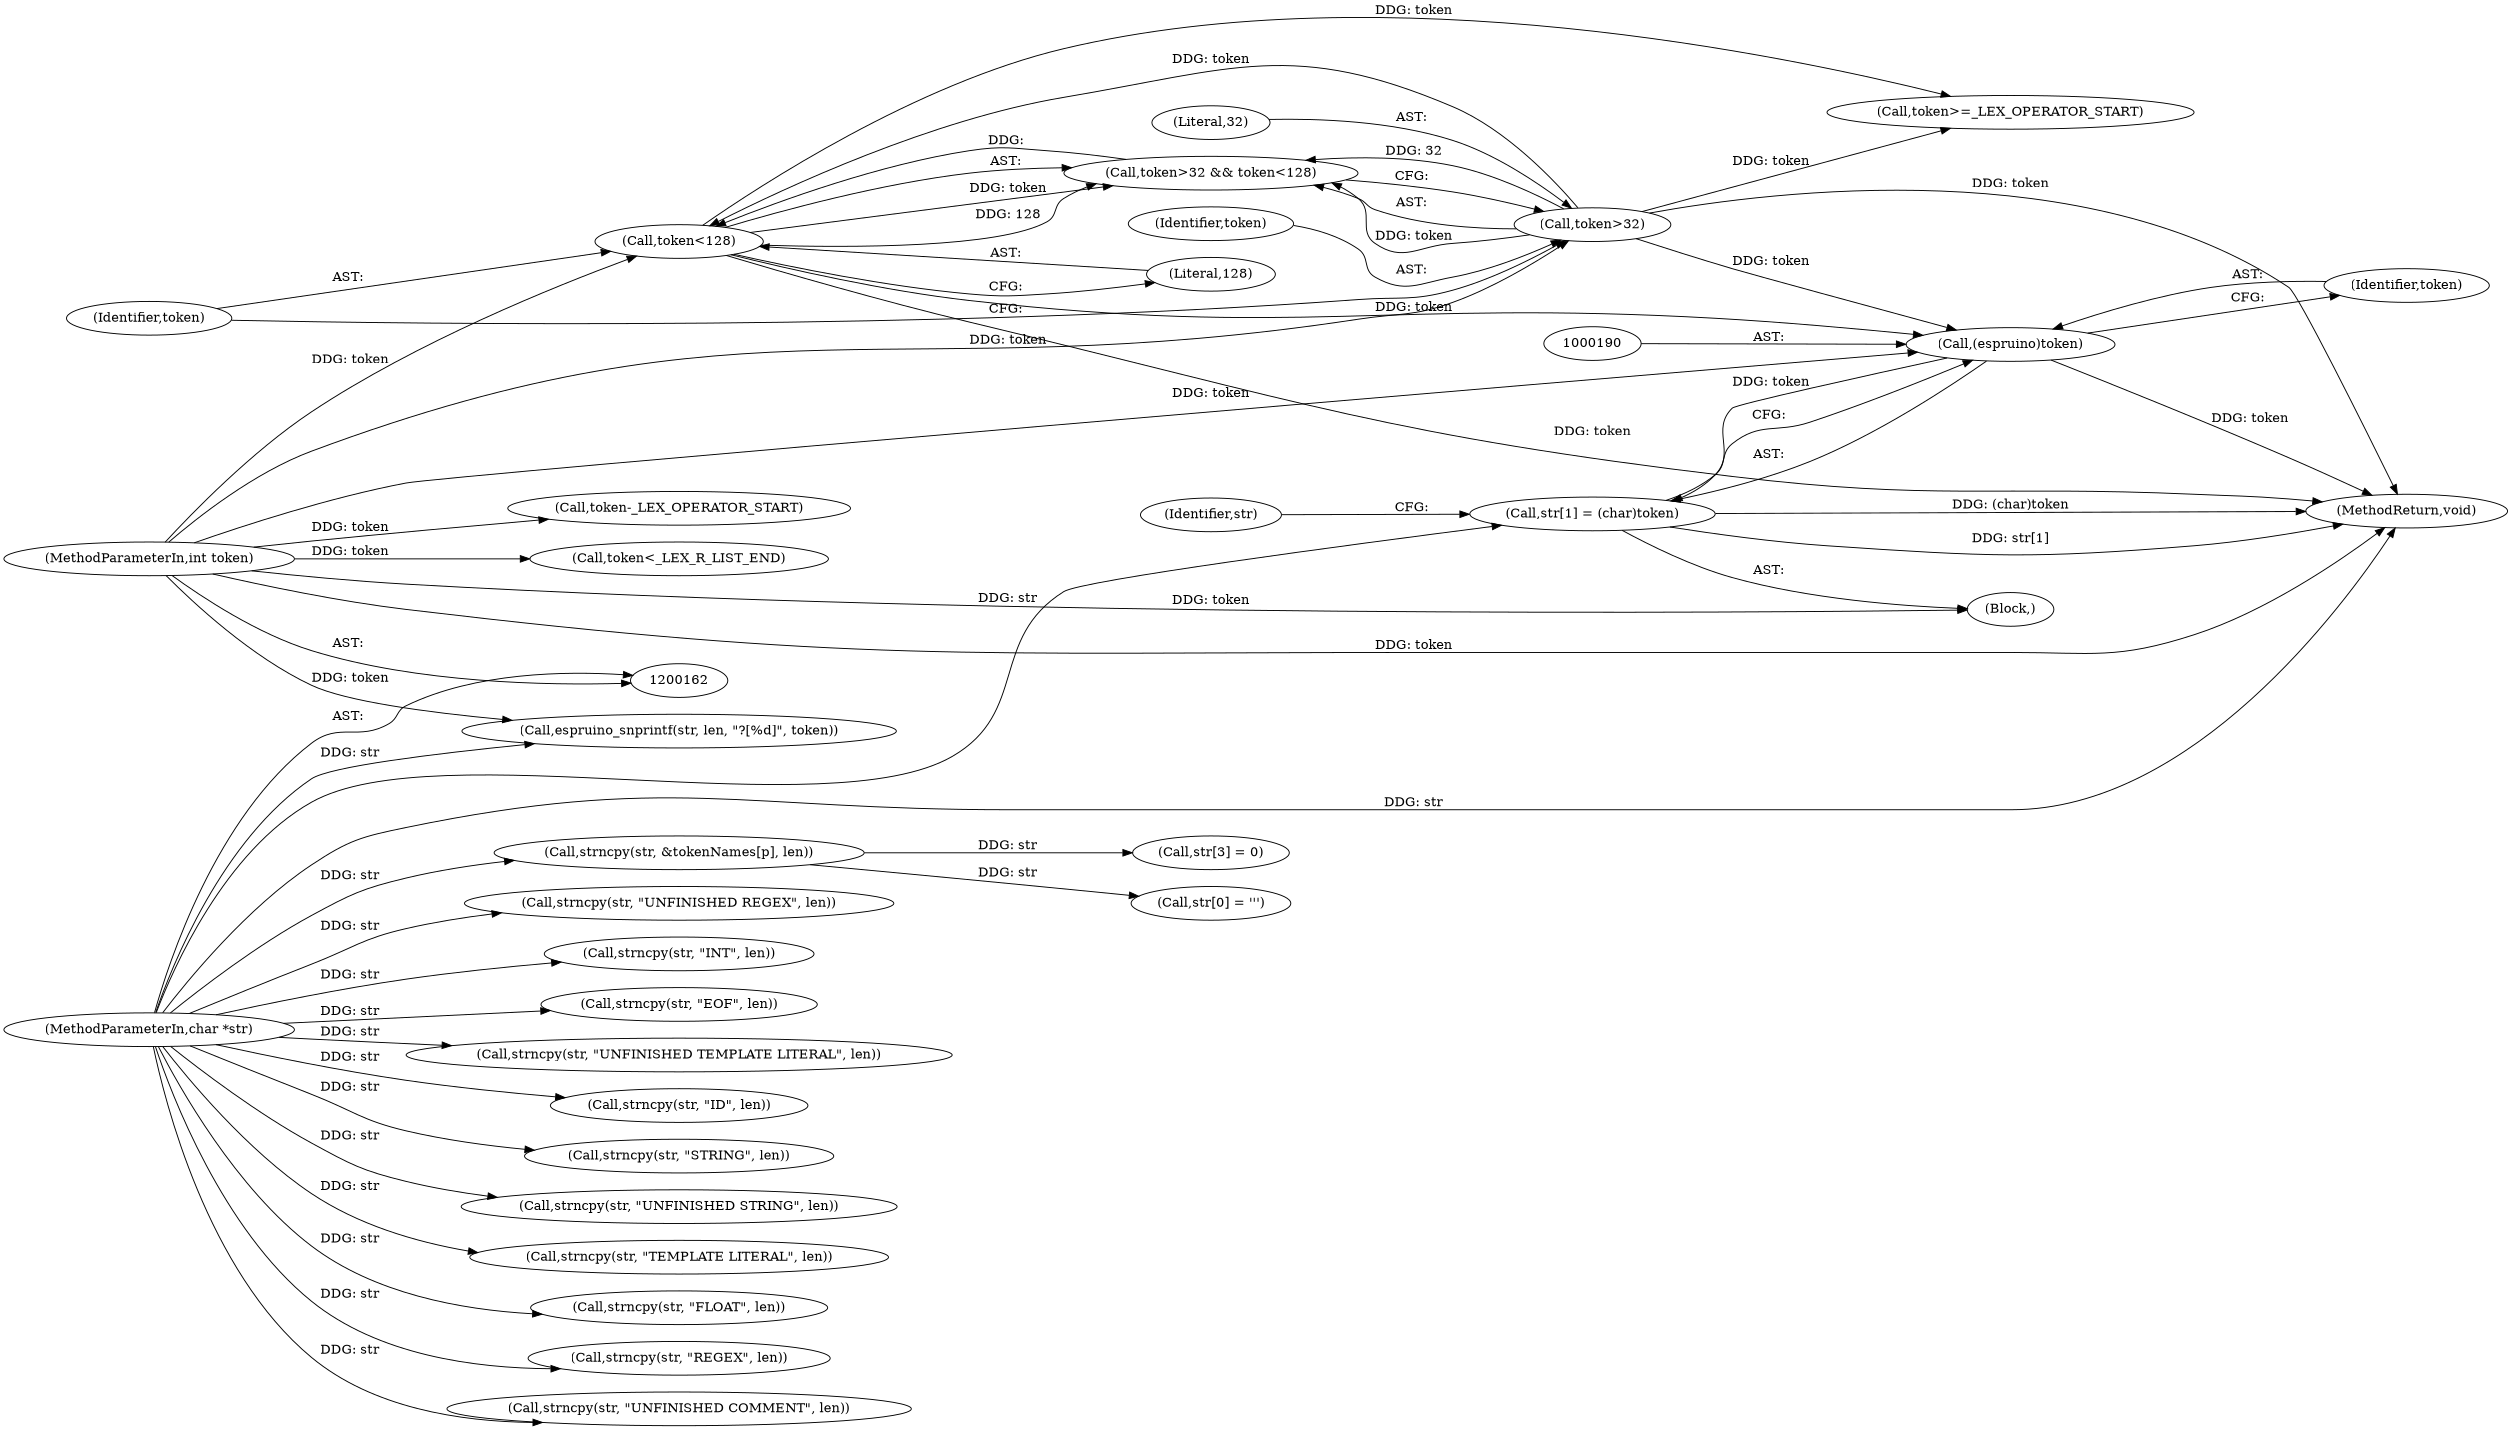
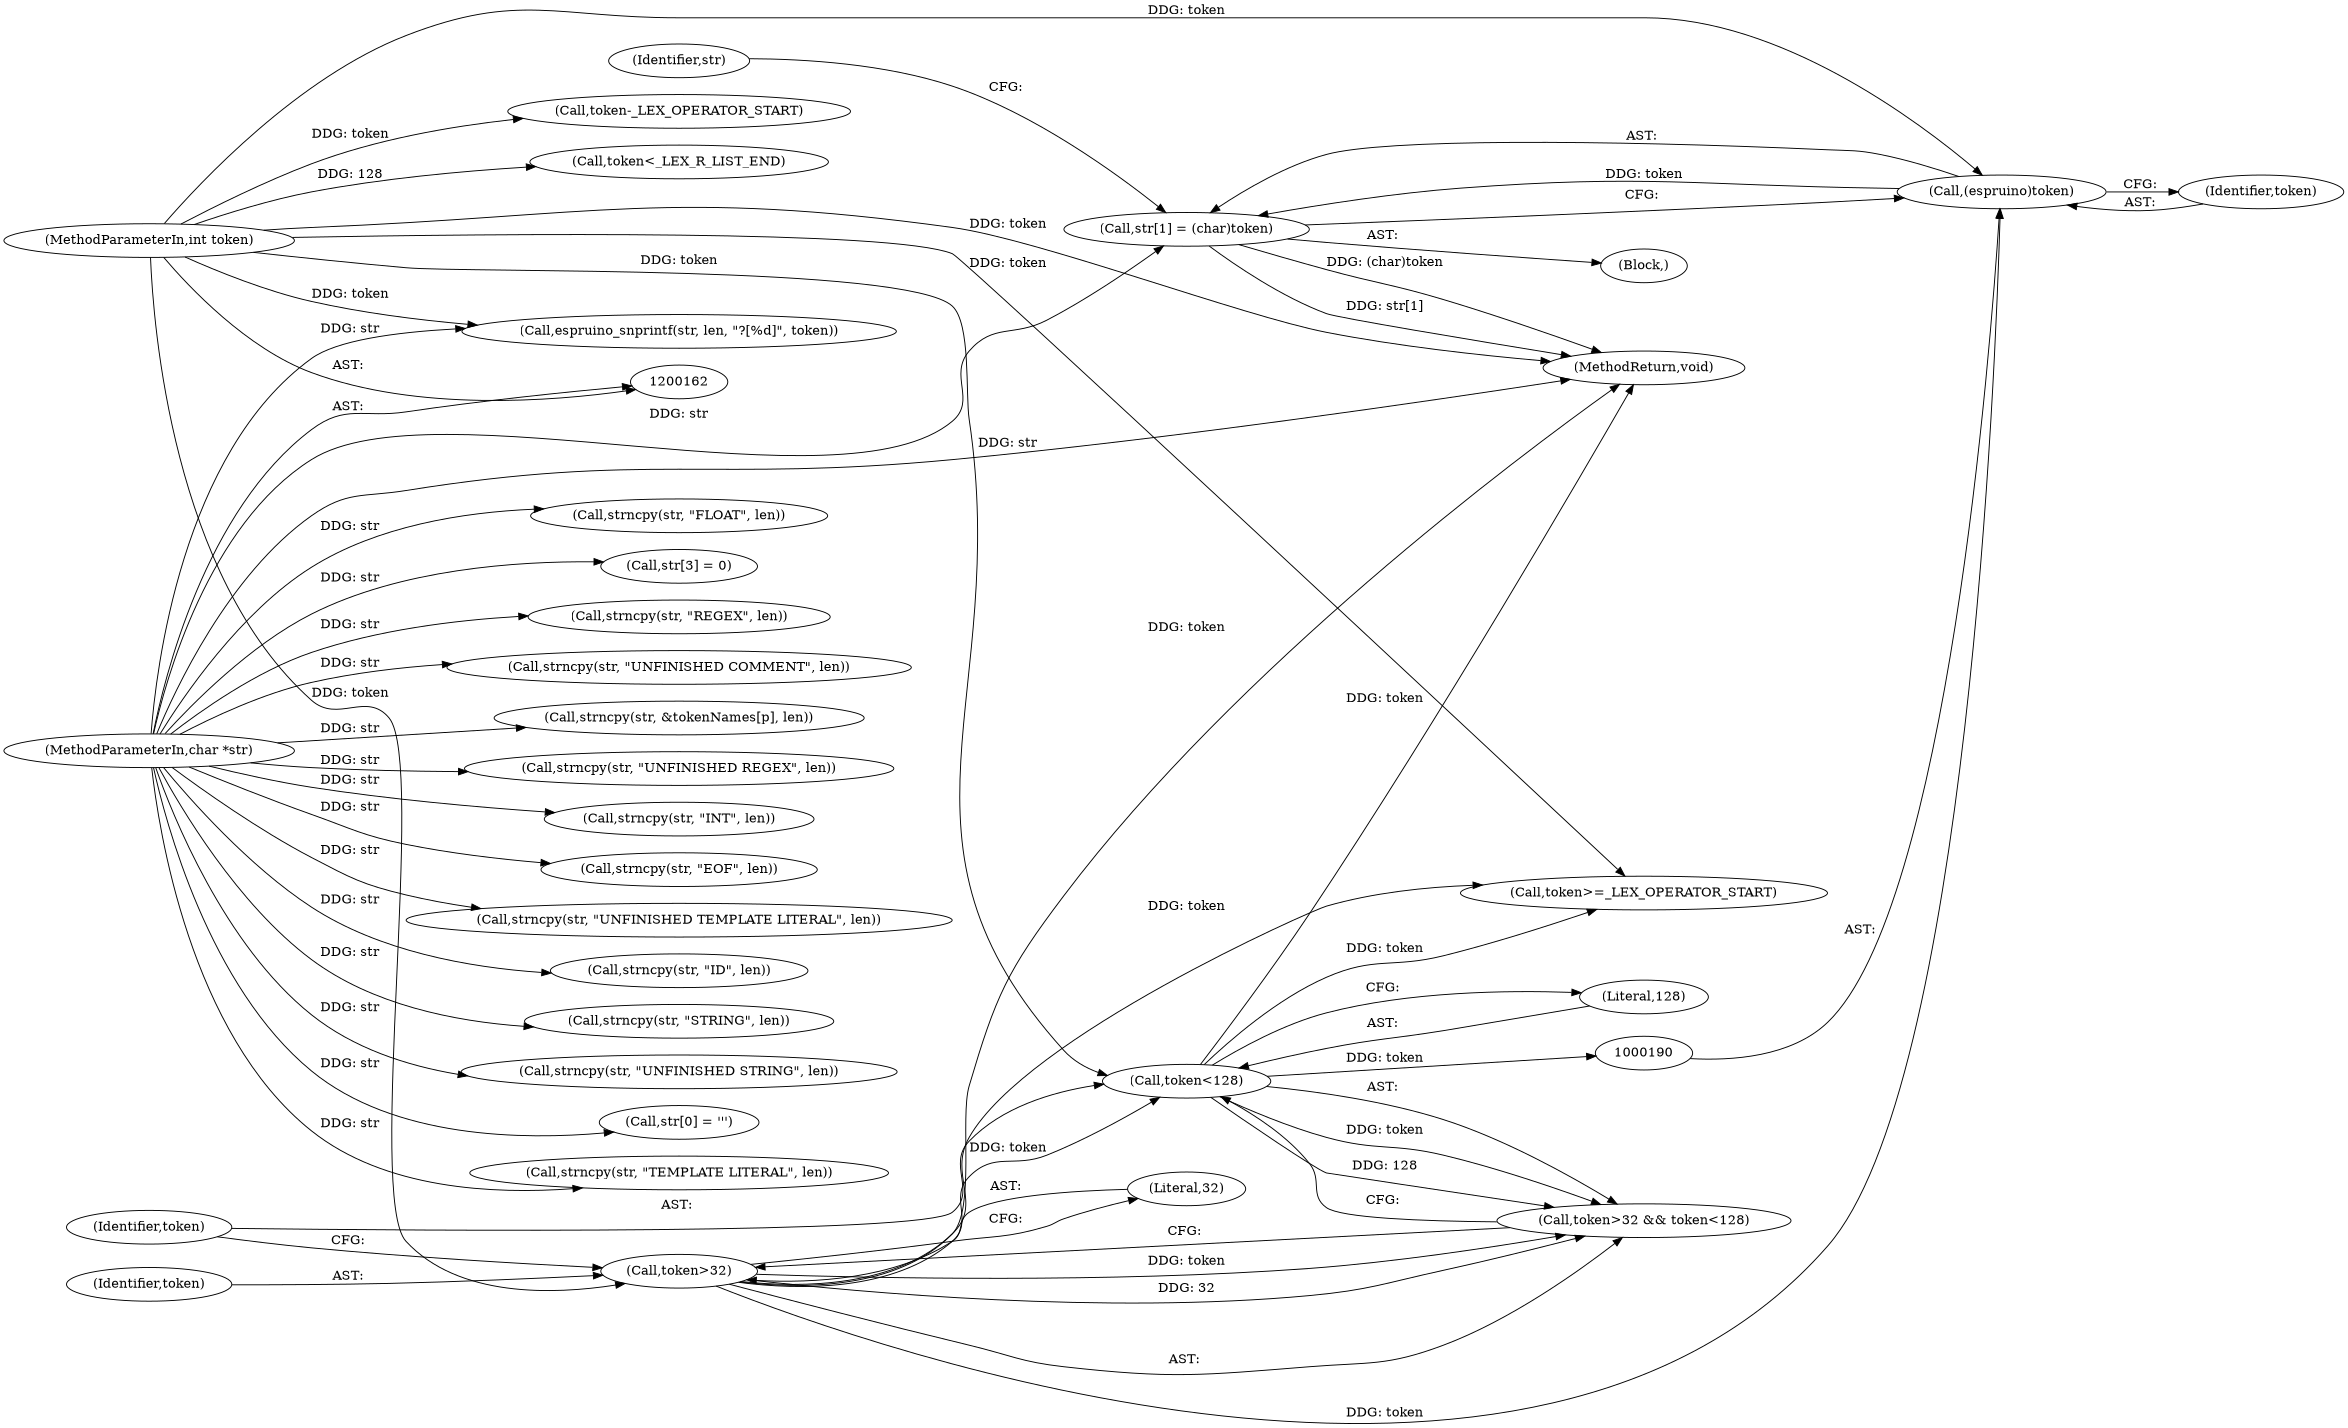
(1008, 141) -> (1385, 1201)
(1320, 317) -> (1427, 1066)
(2208, 424) -> none
(350, 552) -> (350, 175)
(1104, 608) -> (1044, 336)
(993, 853) -> (358, 595)
(970, 880) -> (297, 1057)
none -> (923, 1245)
